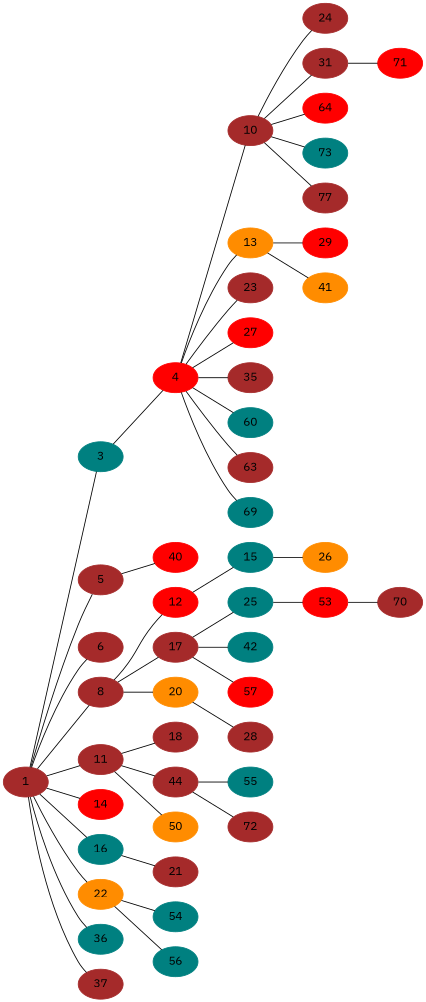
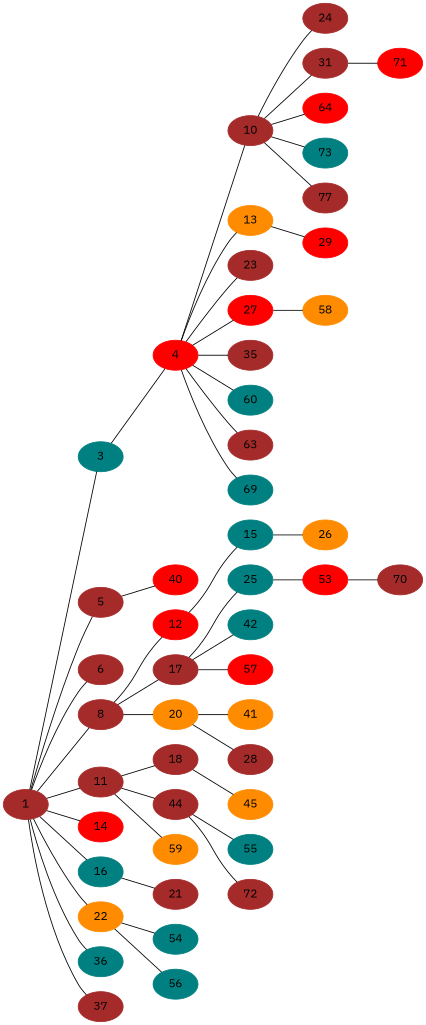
(288, 265) -> (213, 715)
none -> (325, 310)
none -> (250, 804)
(176, 827) -> (176, 849)
